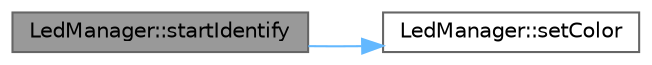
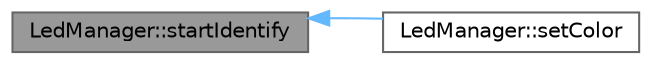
(335, 46) -> (356, 18)
